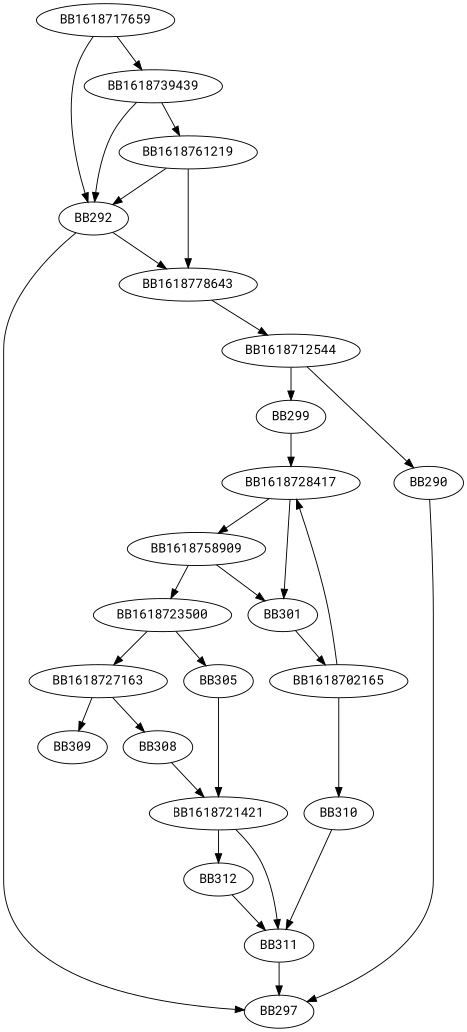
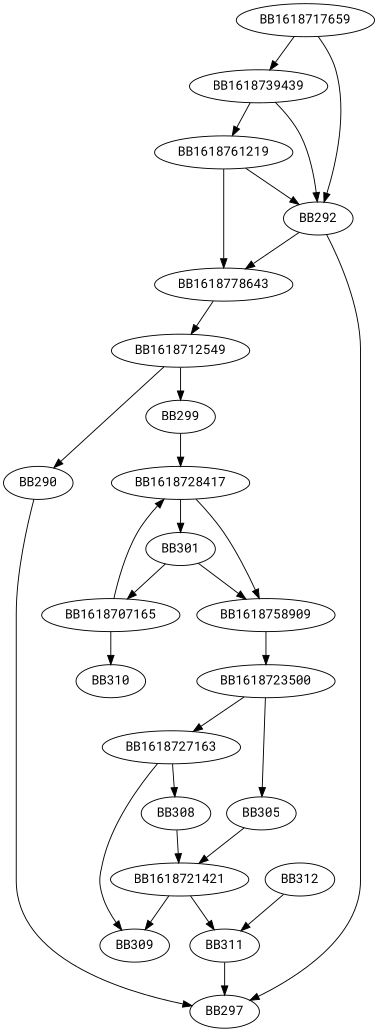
(291, 351) -> (181, 351)
(237, 580) -> (218, 578)
(339, 681) -> (111, 615)
(218, 842) -> (160, 909)
(311, 875) -> none
